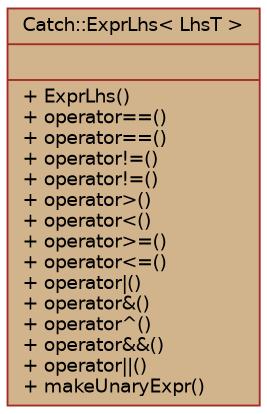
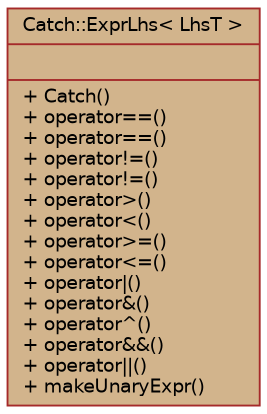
(77, 97) -> (67, 97)
